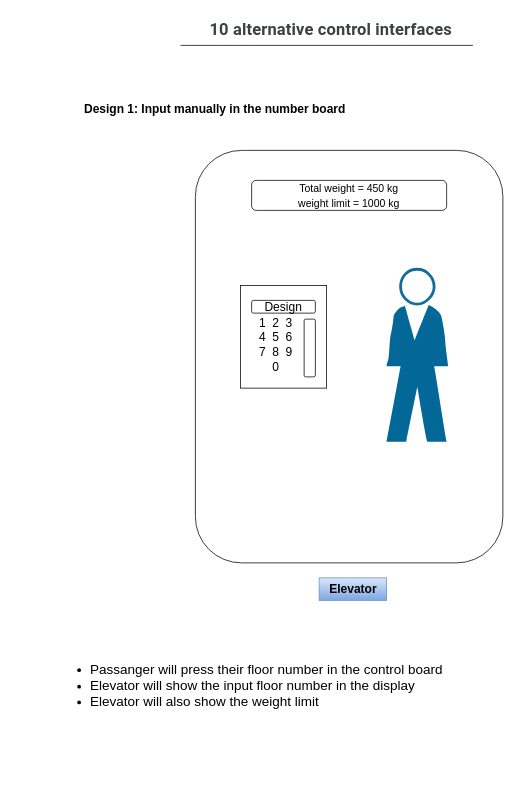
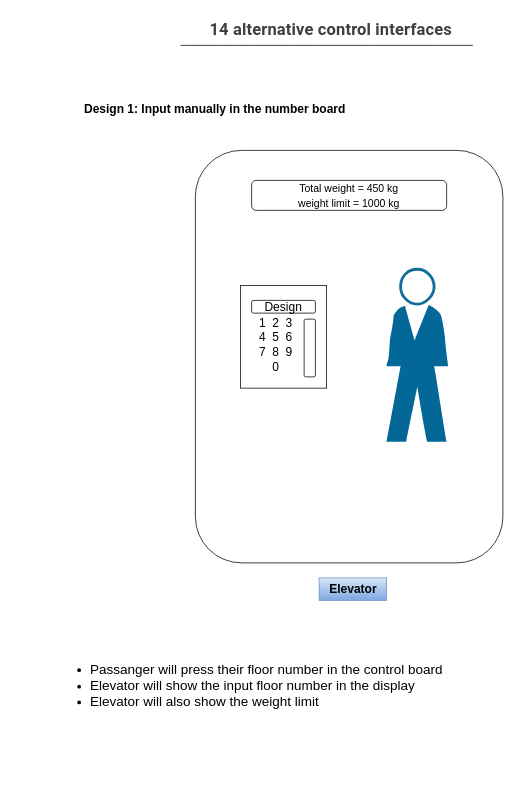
(333, 30) -> (333, 30)
